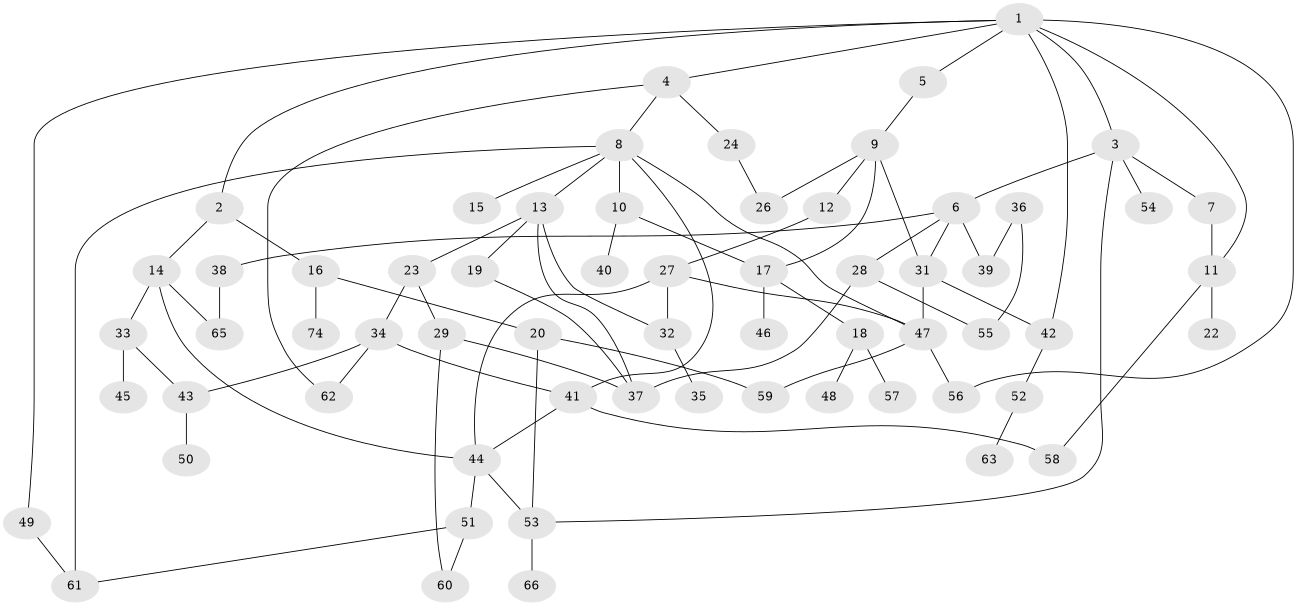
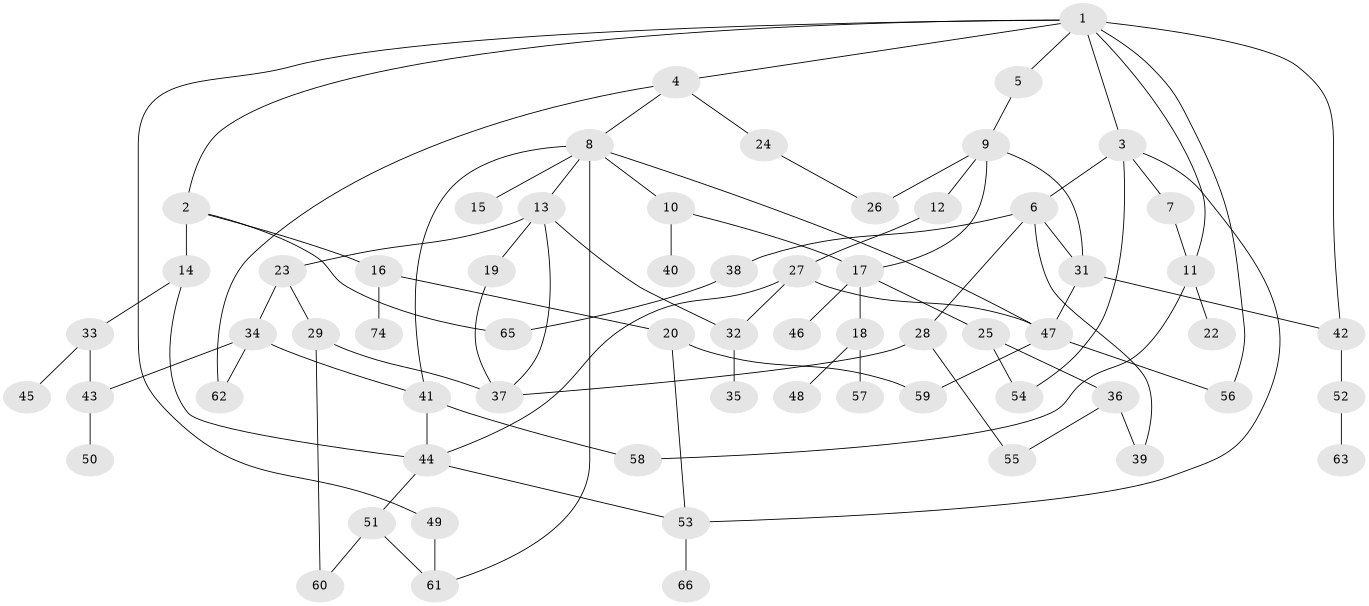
(188, 303) -> (341, 283)
none -> (986, 334)
